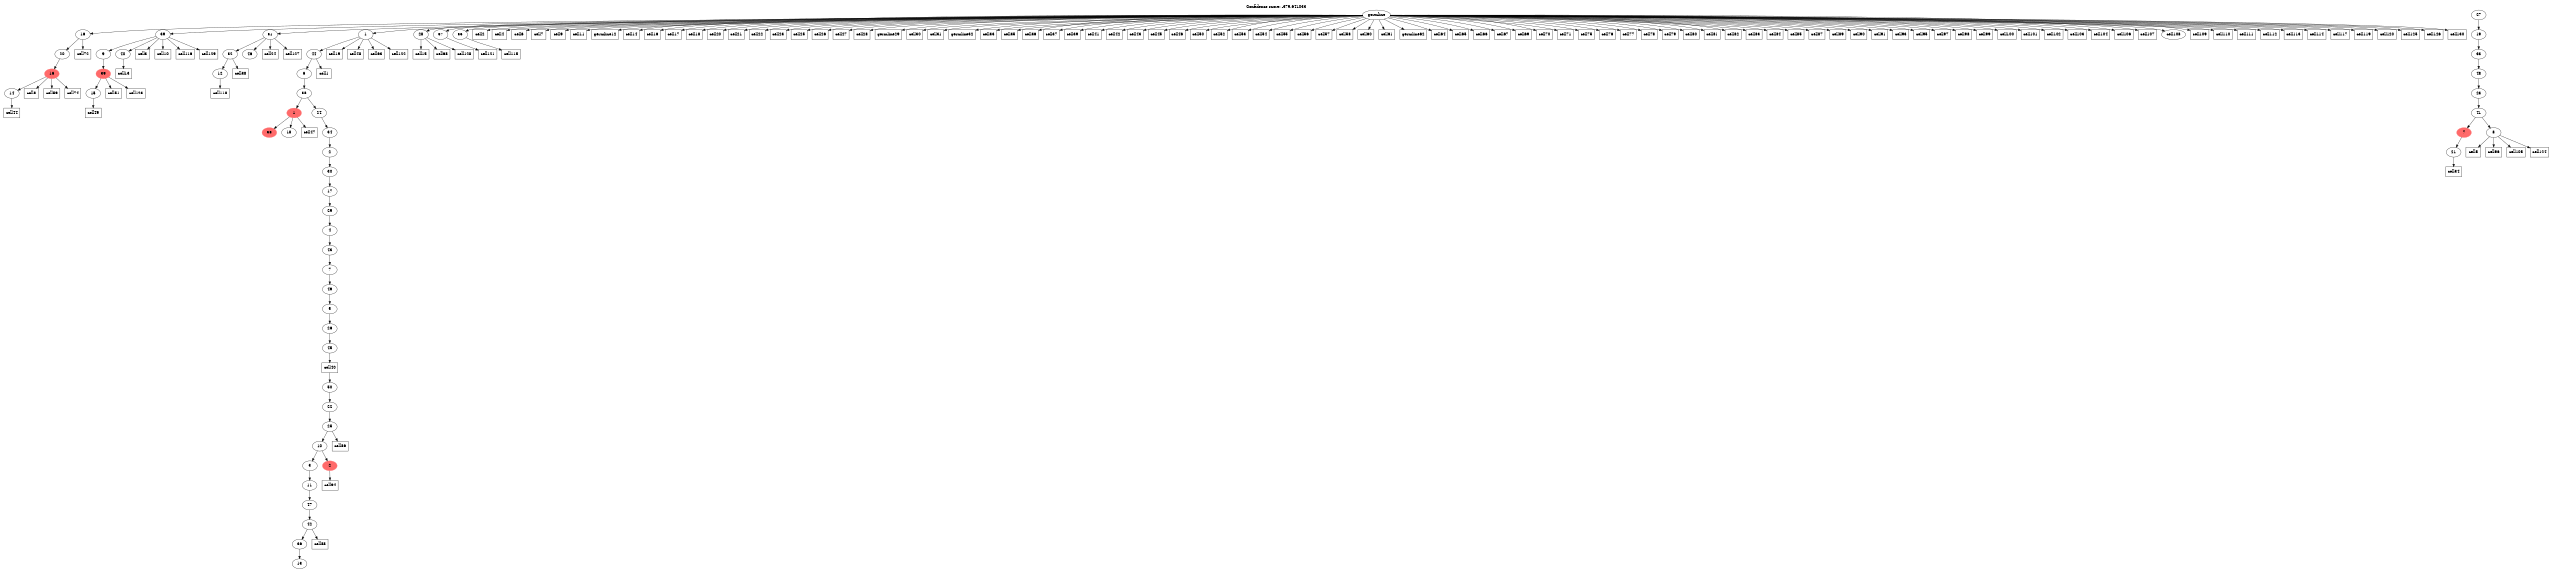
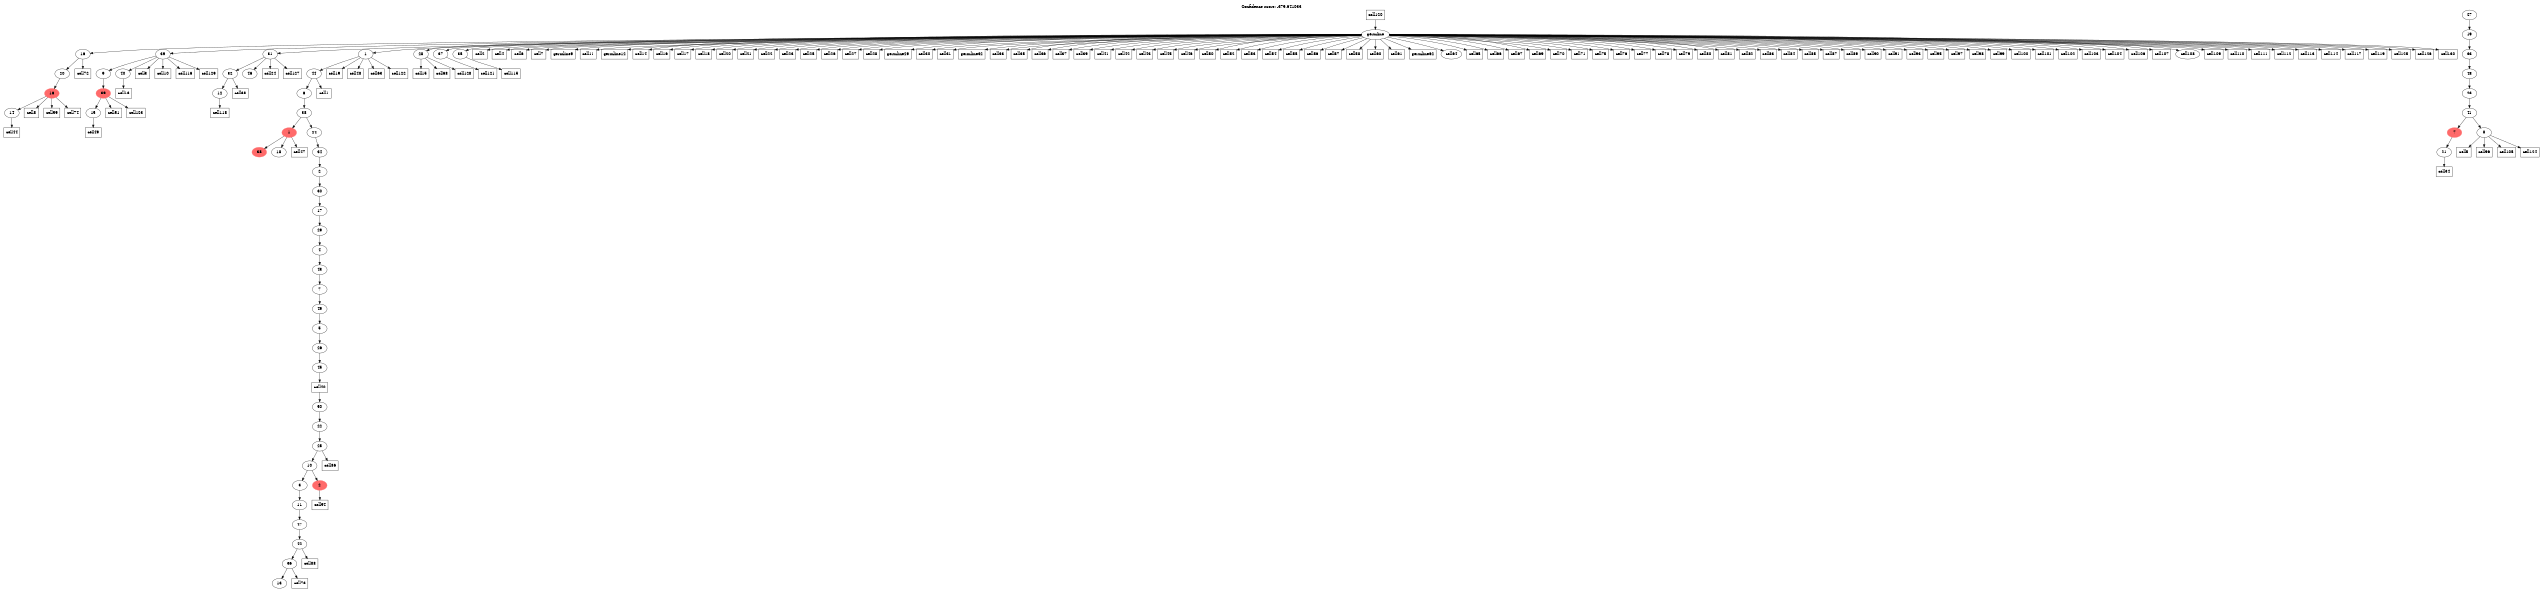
(1883, 19) -> (1375, 23)
(558, 35) -> (563, 54)
(1440, 35) -> (1451, 54)
none -> (300, 583)
